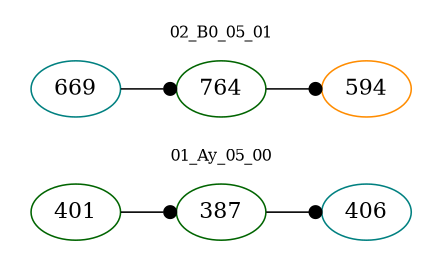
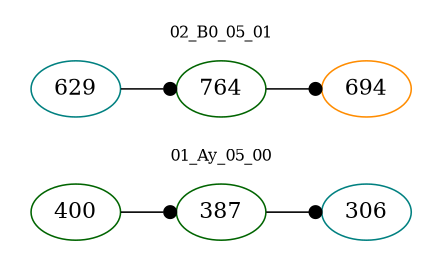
(76, 89) -> (76, 89)
(367, 89) -> (367, 89)
(76, 212) -> (76, 212)
(367, 212) -> (367, 212)
